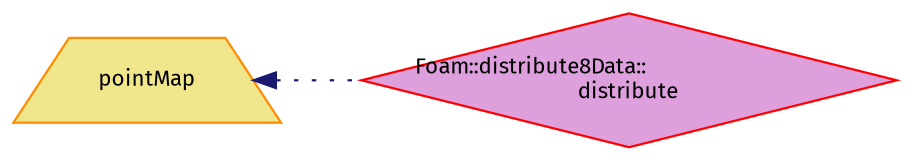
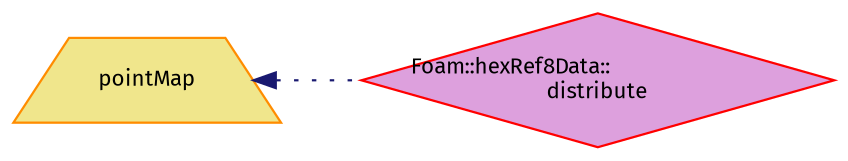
(629, 80) -> (598, 80)
